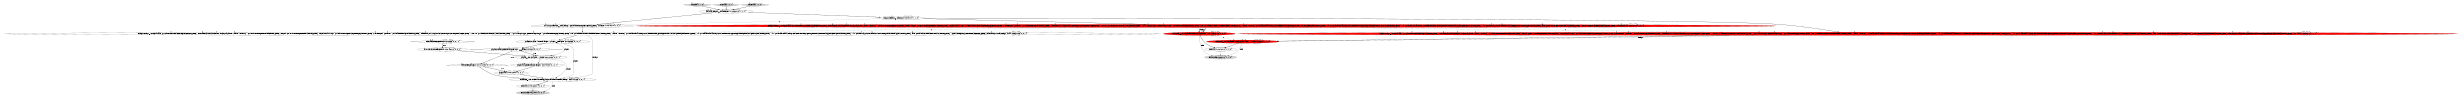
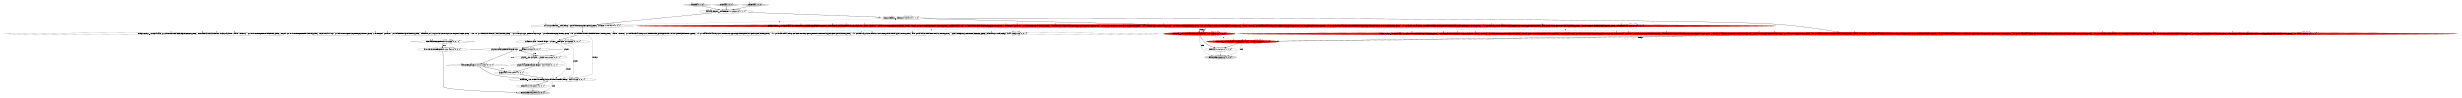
(491, 53) -> (462, 90)
